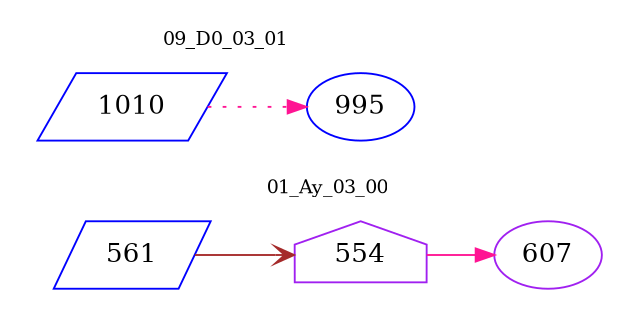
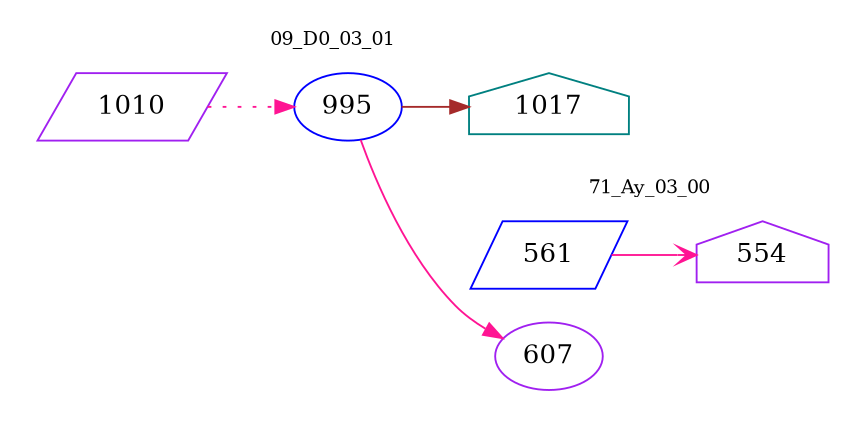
(132, 107) -> (132, 107)
none -> (549, 107)
(328, 188) -> (650, 188)
(235, 255) -> (645, 255)
(451, 255) -> (409, 244)
